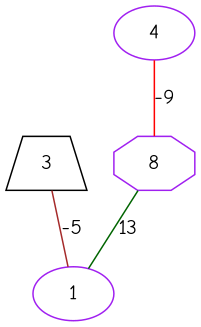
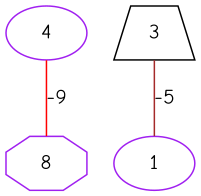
(113, 230) -> none
